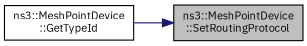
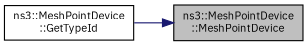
(238, 23) -> (238, 23)
